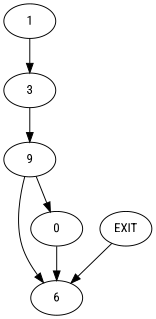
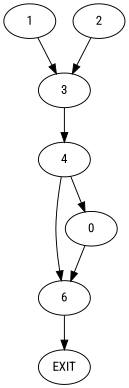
none -> (99, 21)
(30, 160) -> (64, 160)
(95, 260) -> (64, 328)
